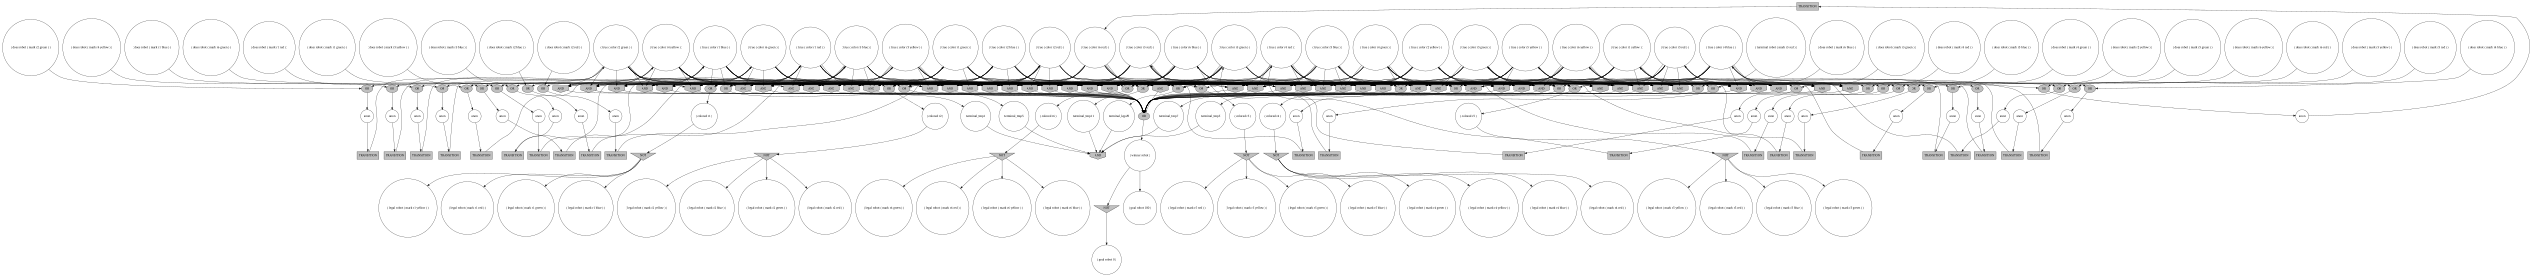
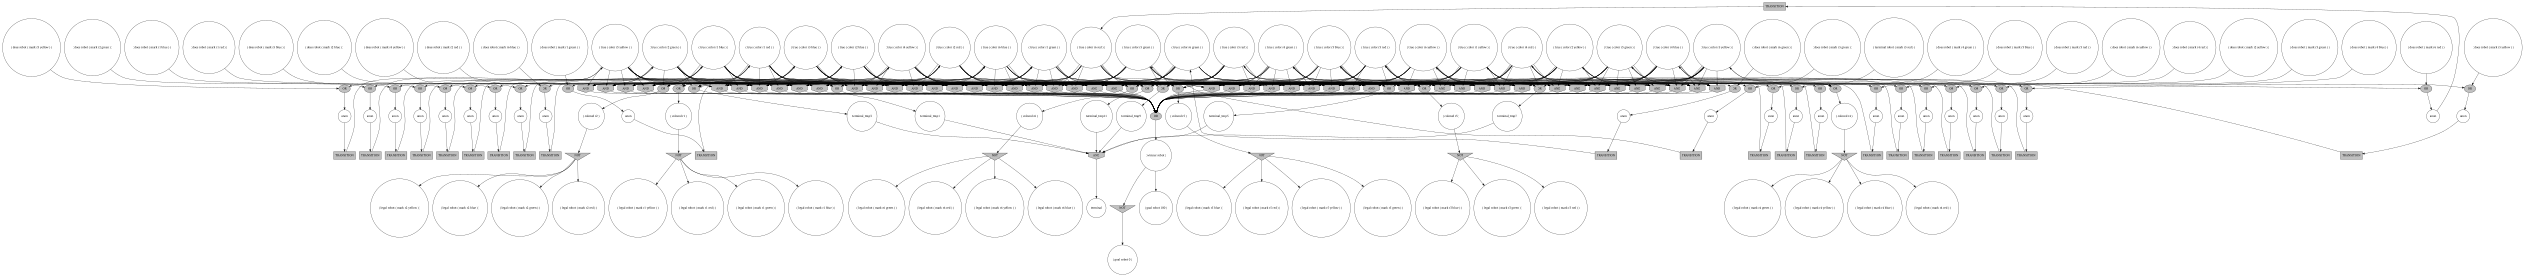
(1119, 116) -> (1131, 116)
none -> (1096, 208)
(1667, 208) -> none
